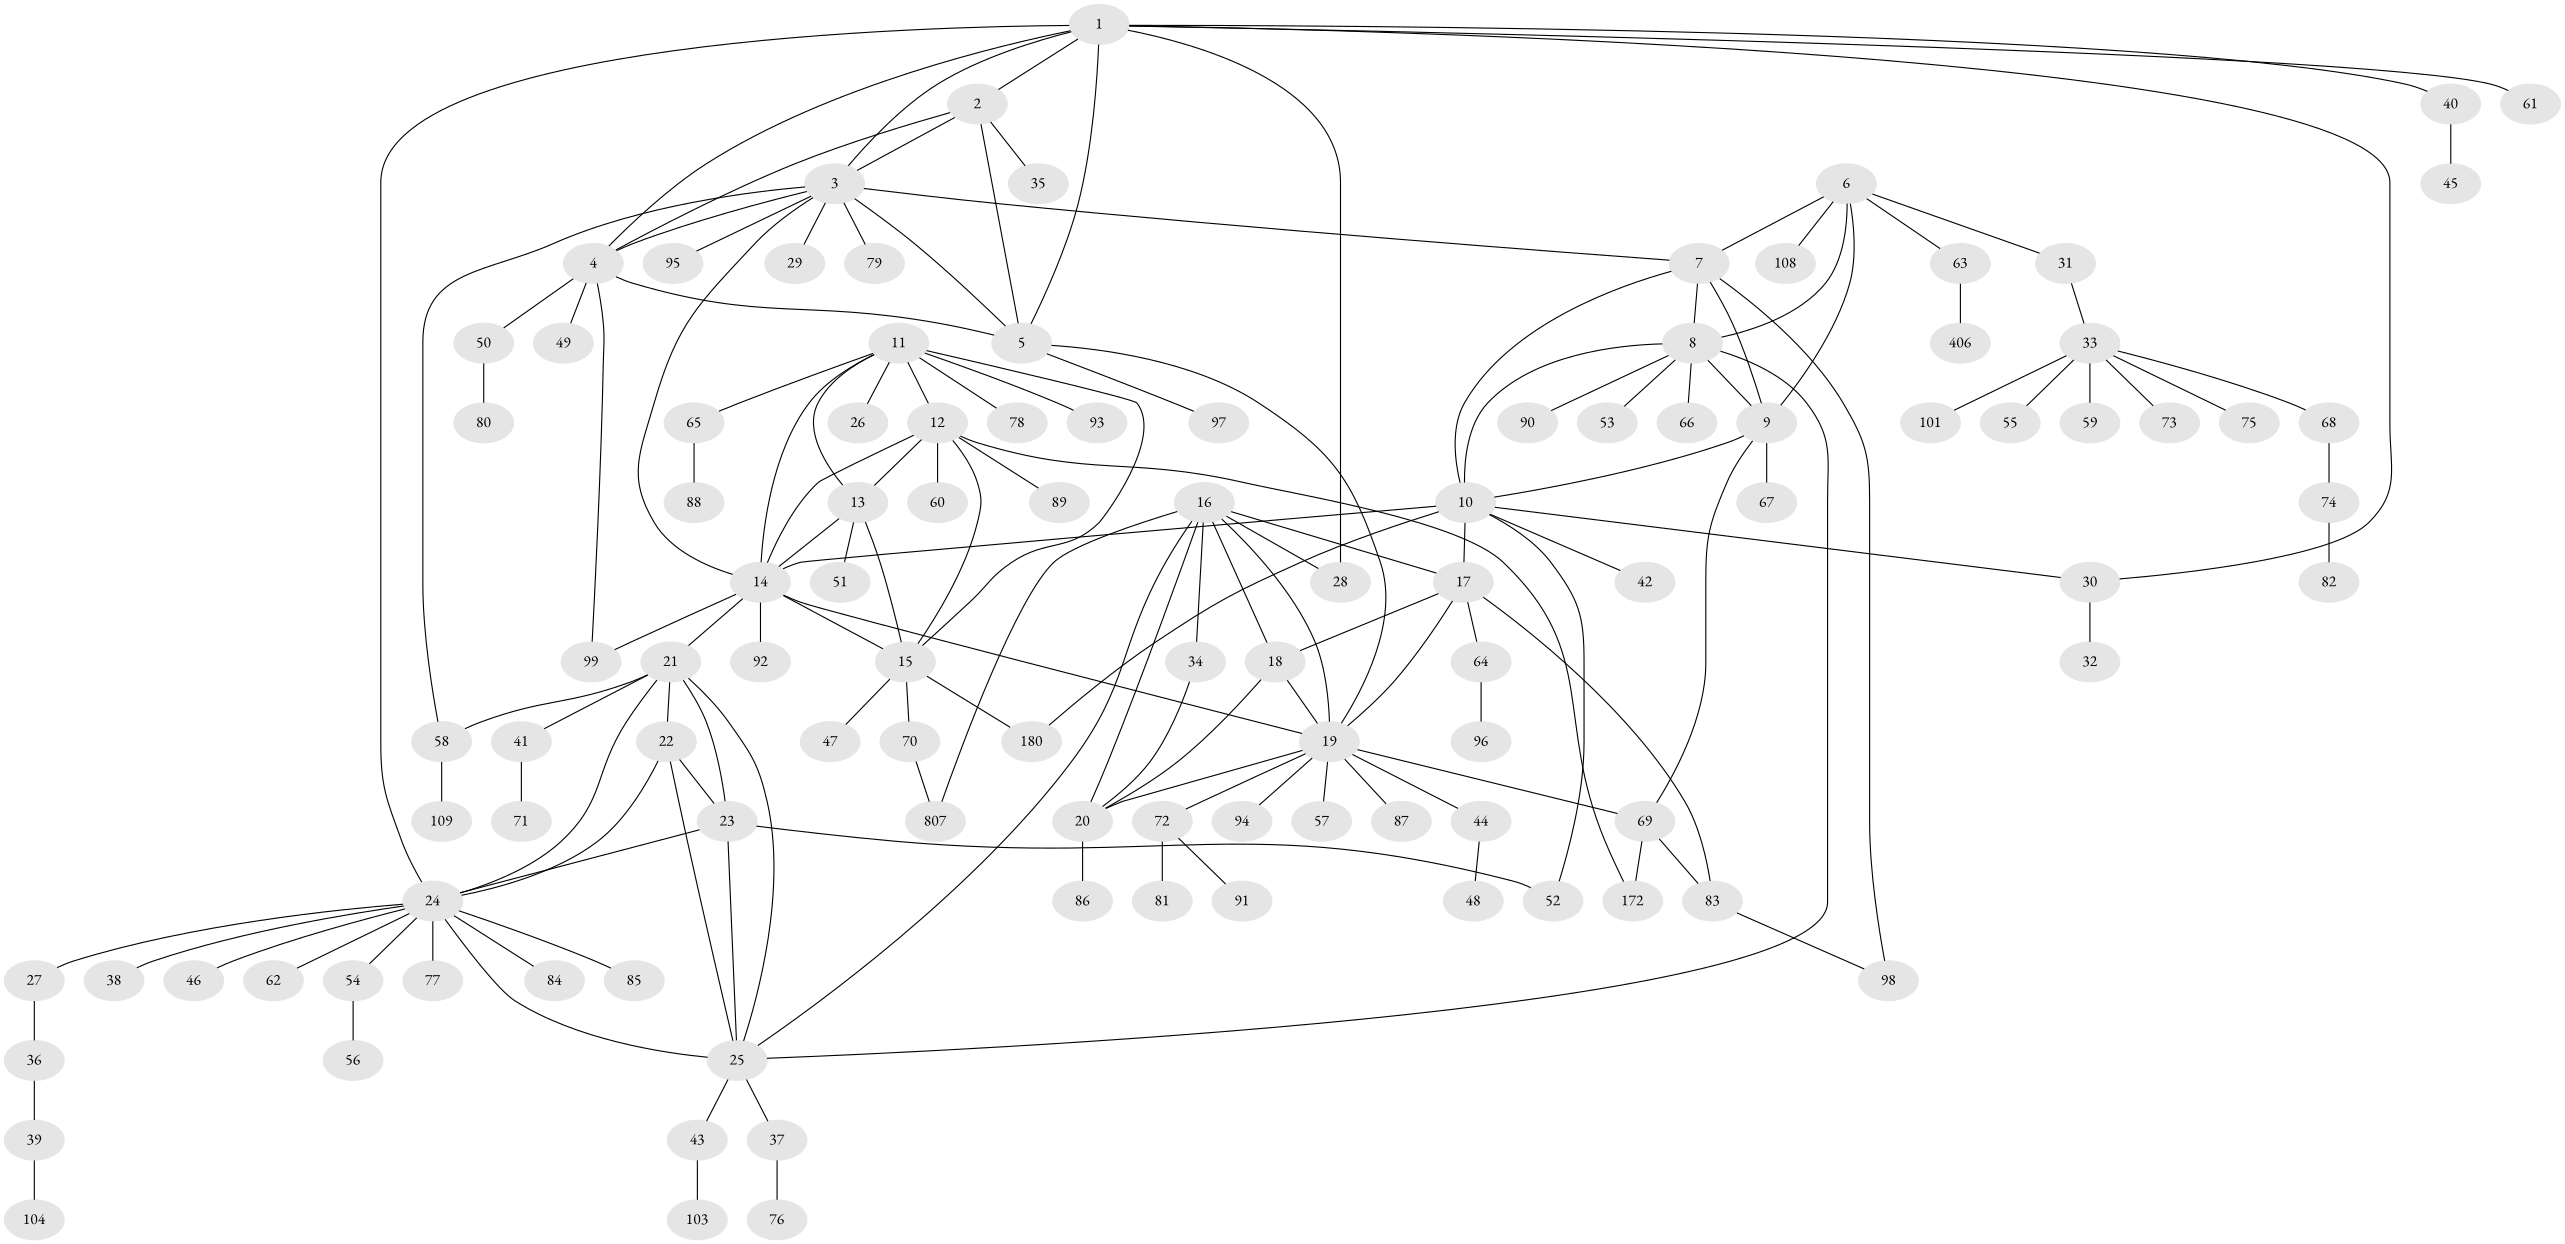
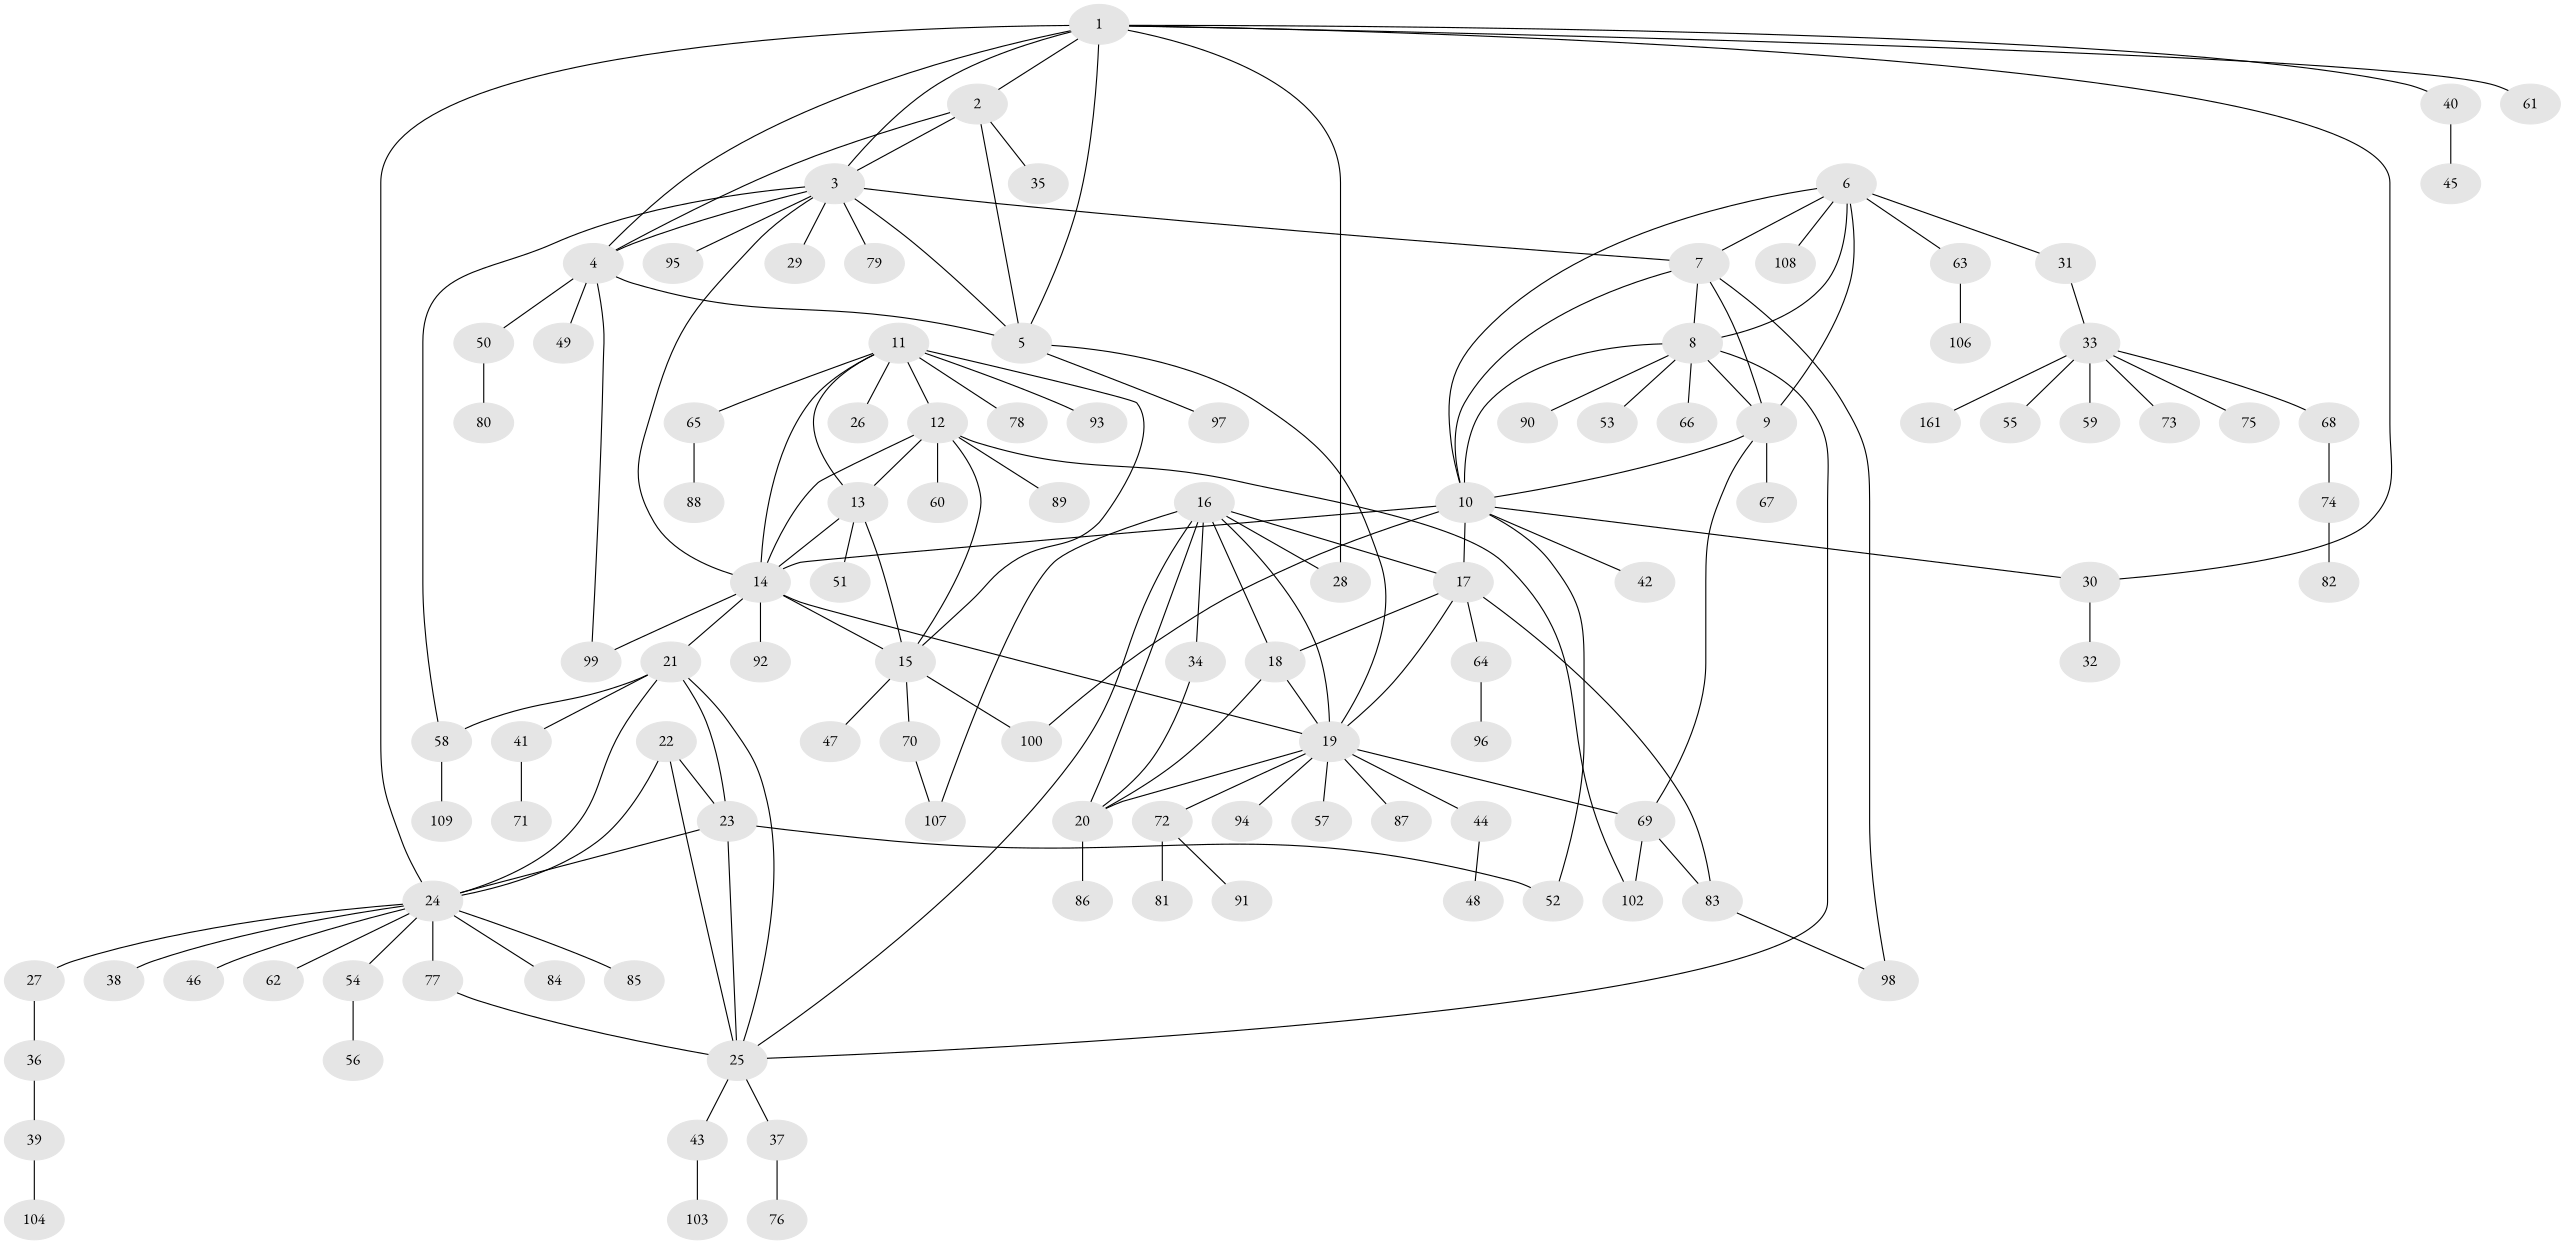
none -> (1566, 269)
(1960, 343) -> (1960, 343)
(1931, 423) -> (1931, 423)
(669, 702) -> none
(1032, 742) -> (1032, 742)
(935, 821) -> (935, 821)
(1633, 901) -> (1633, 901)
(557, 1022) -> (581, 1029)
